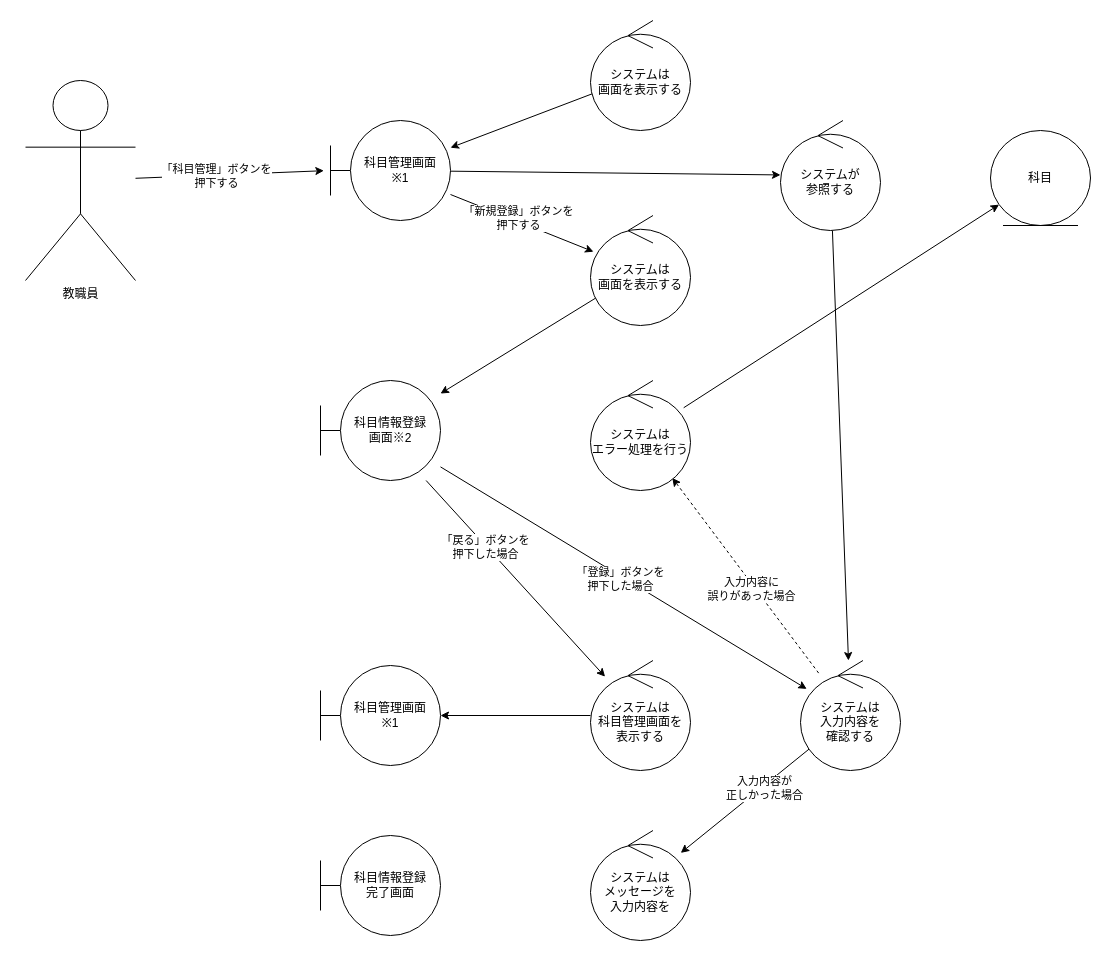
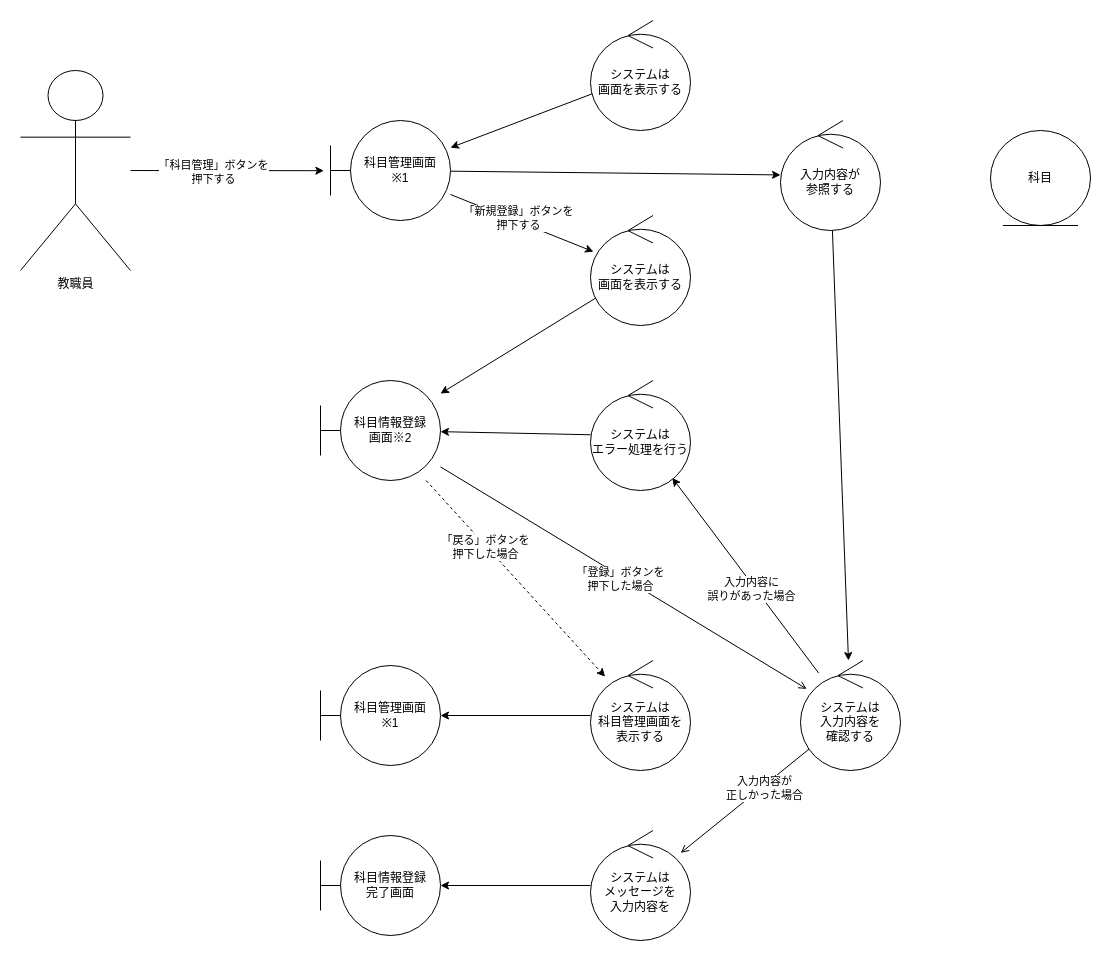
(81, 181) -> (76, 171)
(831, 183) -> (831, 183)
(839, 308) -> (519, 433)
(712, 530) -> (712, 530)
(550, 617) -> (550, 617)
(800, 685) -> (801, 686)
(687, 848) -> (686, 849)
none -> (519, 886)
